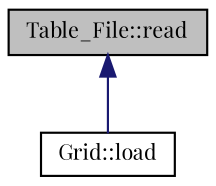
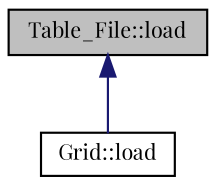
(108, 32) -> (108, 32)
